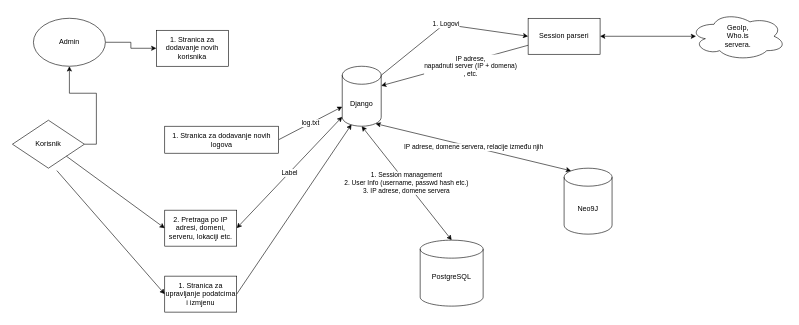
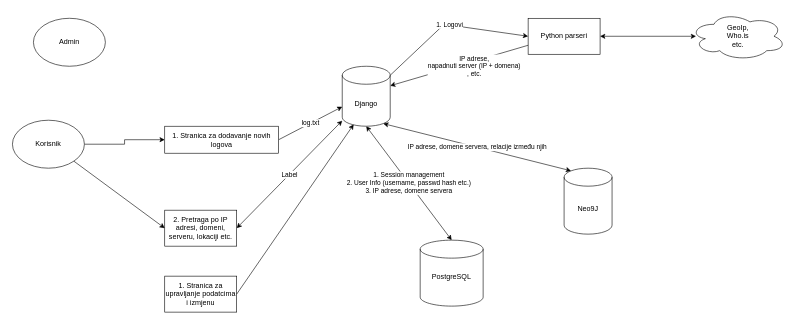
(564, 36) -> (564, 36)
(738, 36) -> (738, 36)
(130, 42) -> none
(192, 48) -> none
(362, 96) -> (366, 96)
(96, 119) -> (125, 143)
(48, 144) -> (48, 144)
(109, 230) -> none
